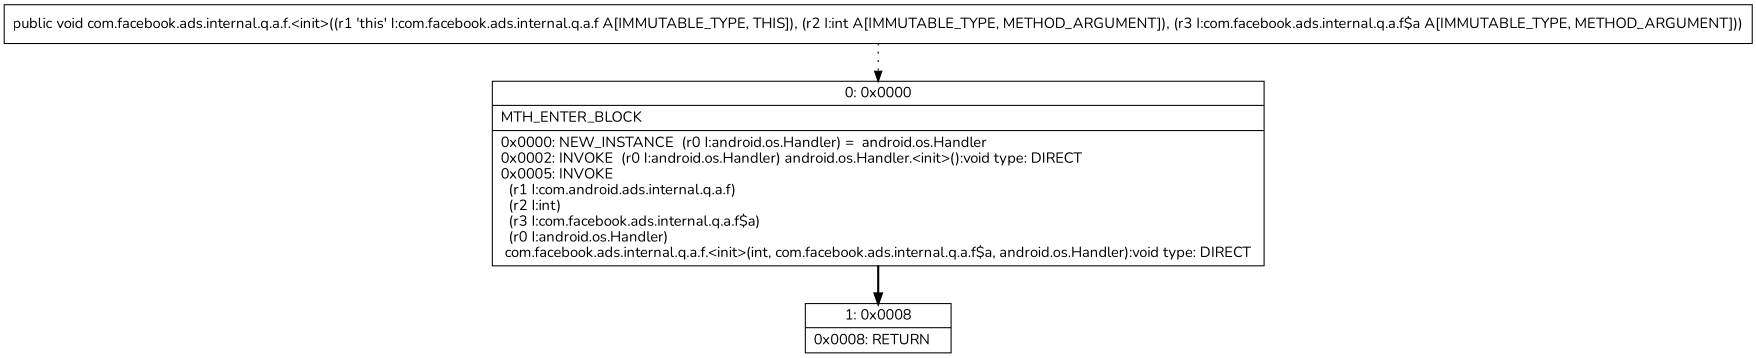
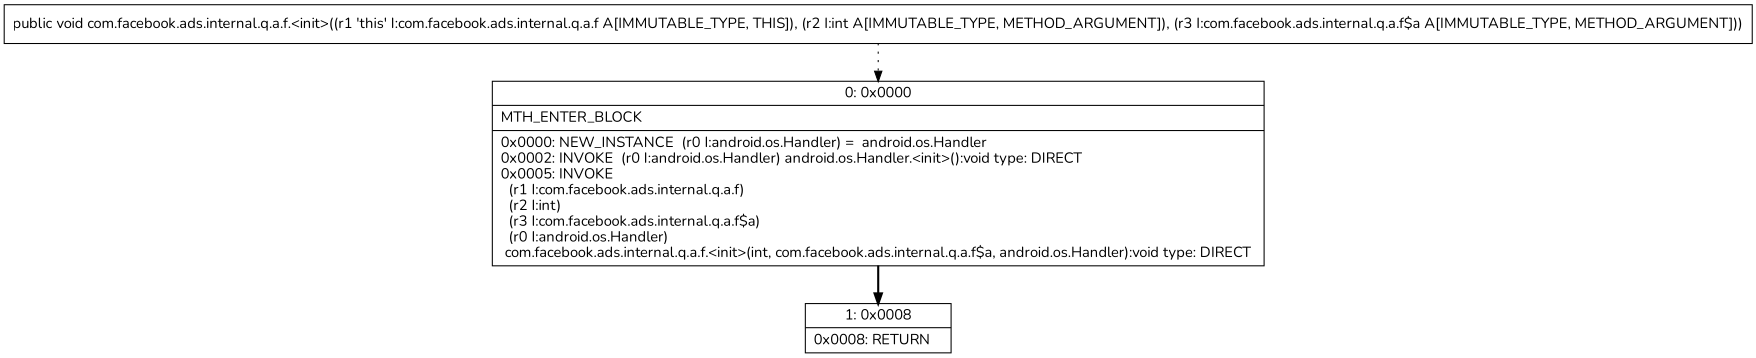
(619, 190) -> (623, 190)
